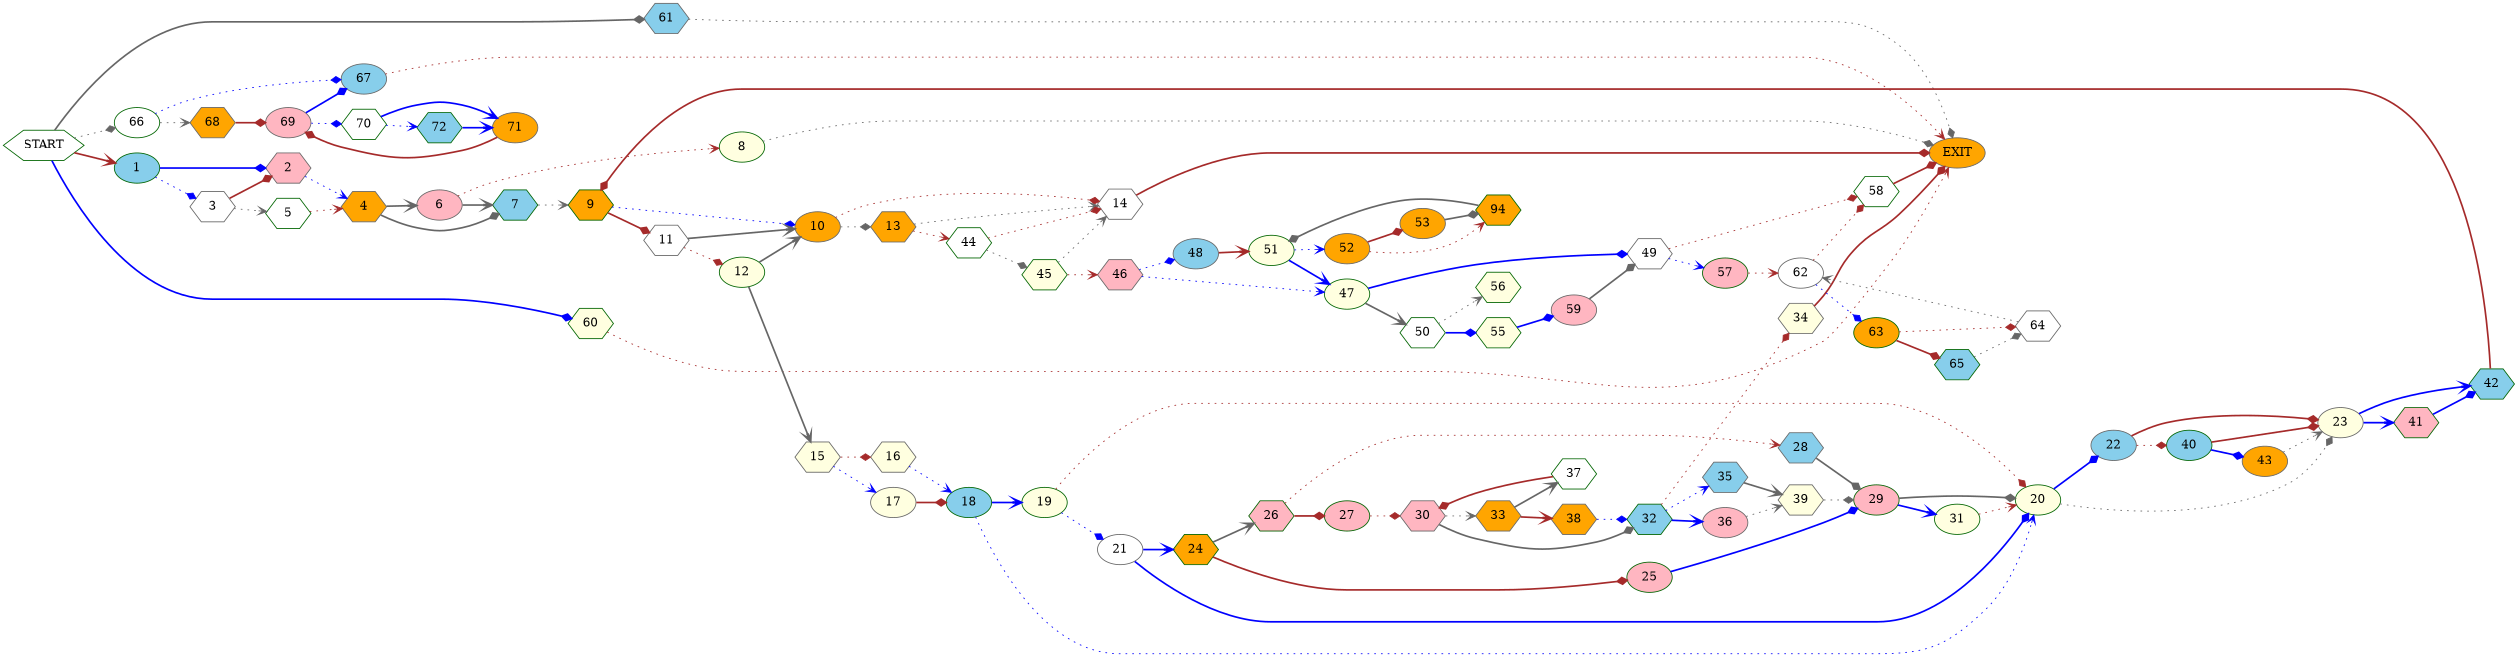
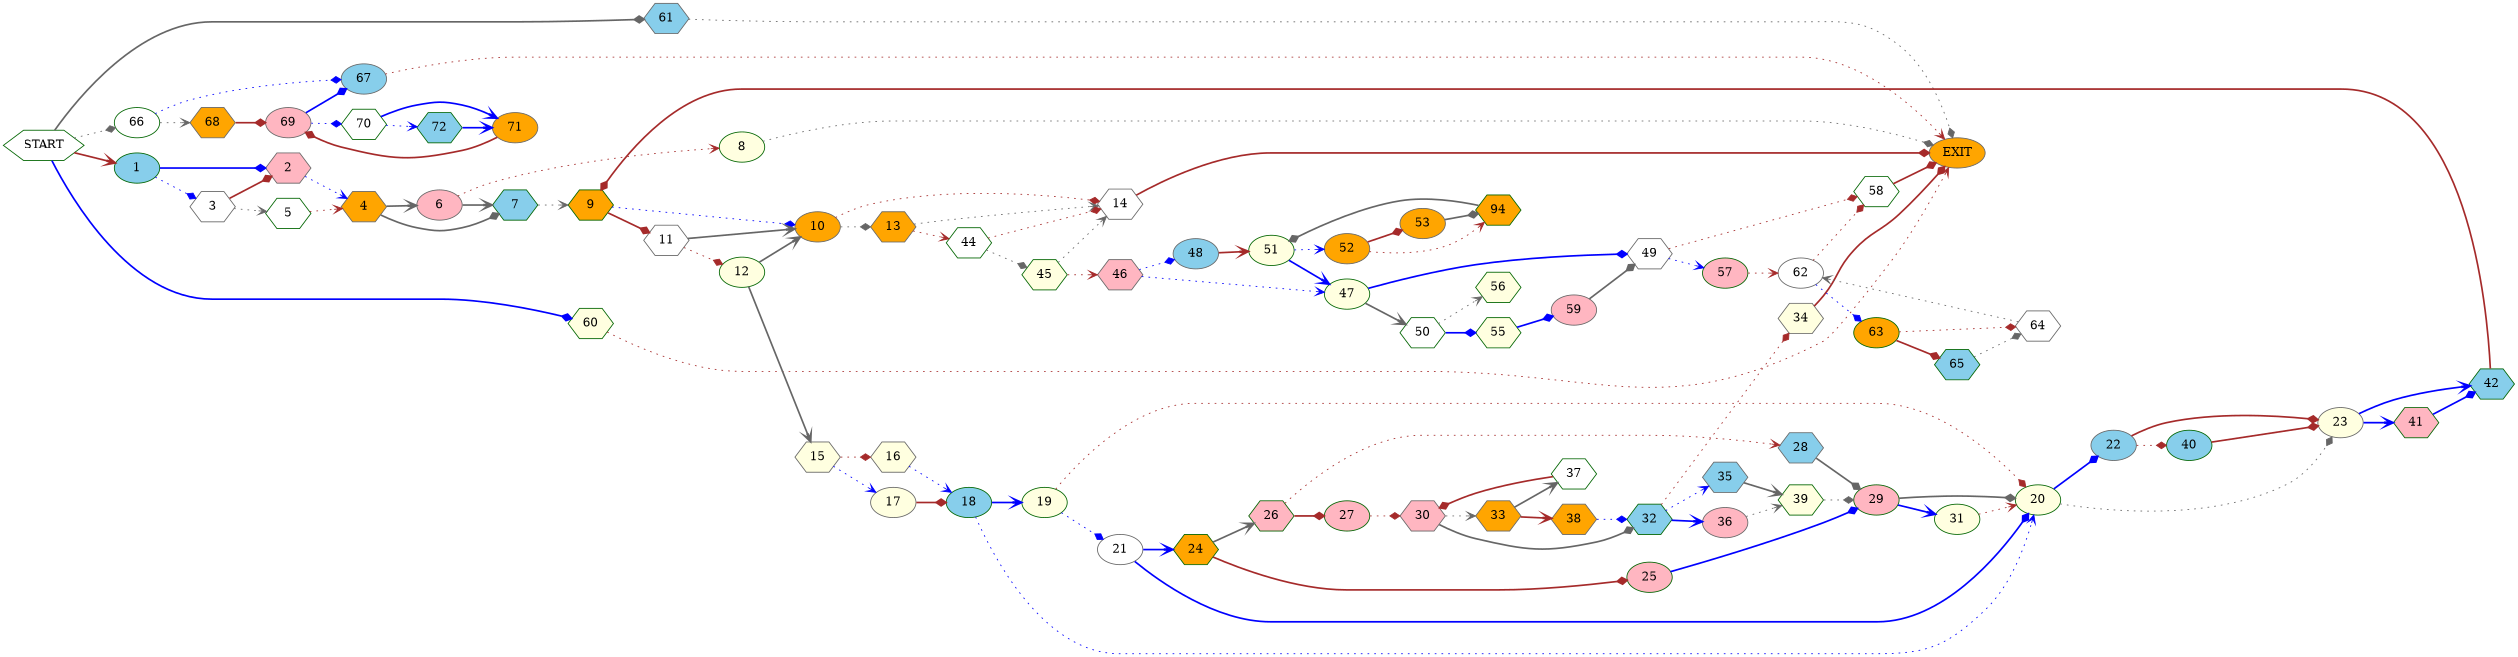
(2265, 461) -> none
(1801, 500) -> (1801, 500)
